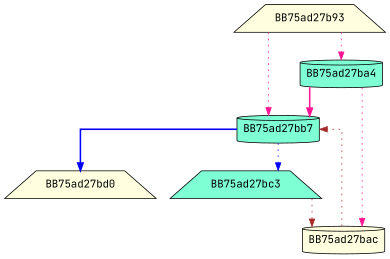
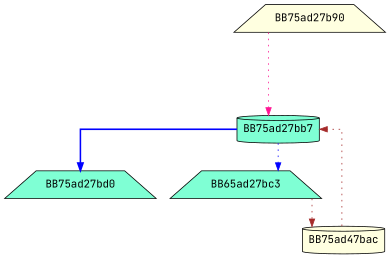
(310, 18) -> (310, 18)
(341, 74) -> none
(80, 185) -> (80, 185)
(246, 185) -> (246, 185)
(344, 240) -> (344, 240)
